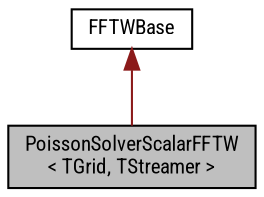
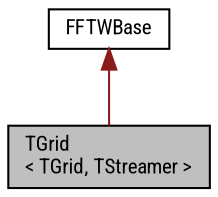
(132, 157) -> (109, 157)
